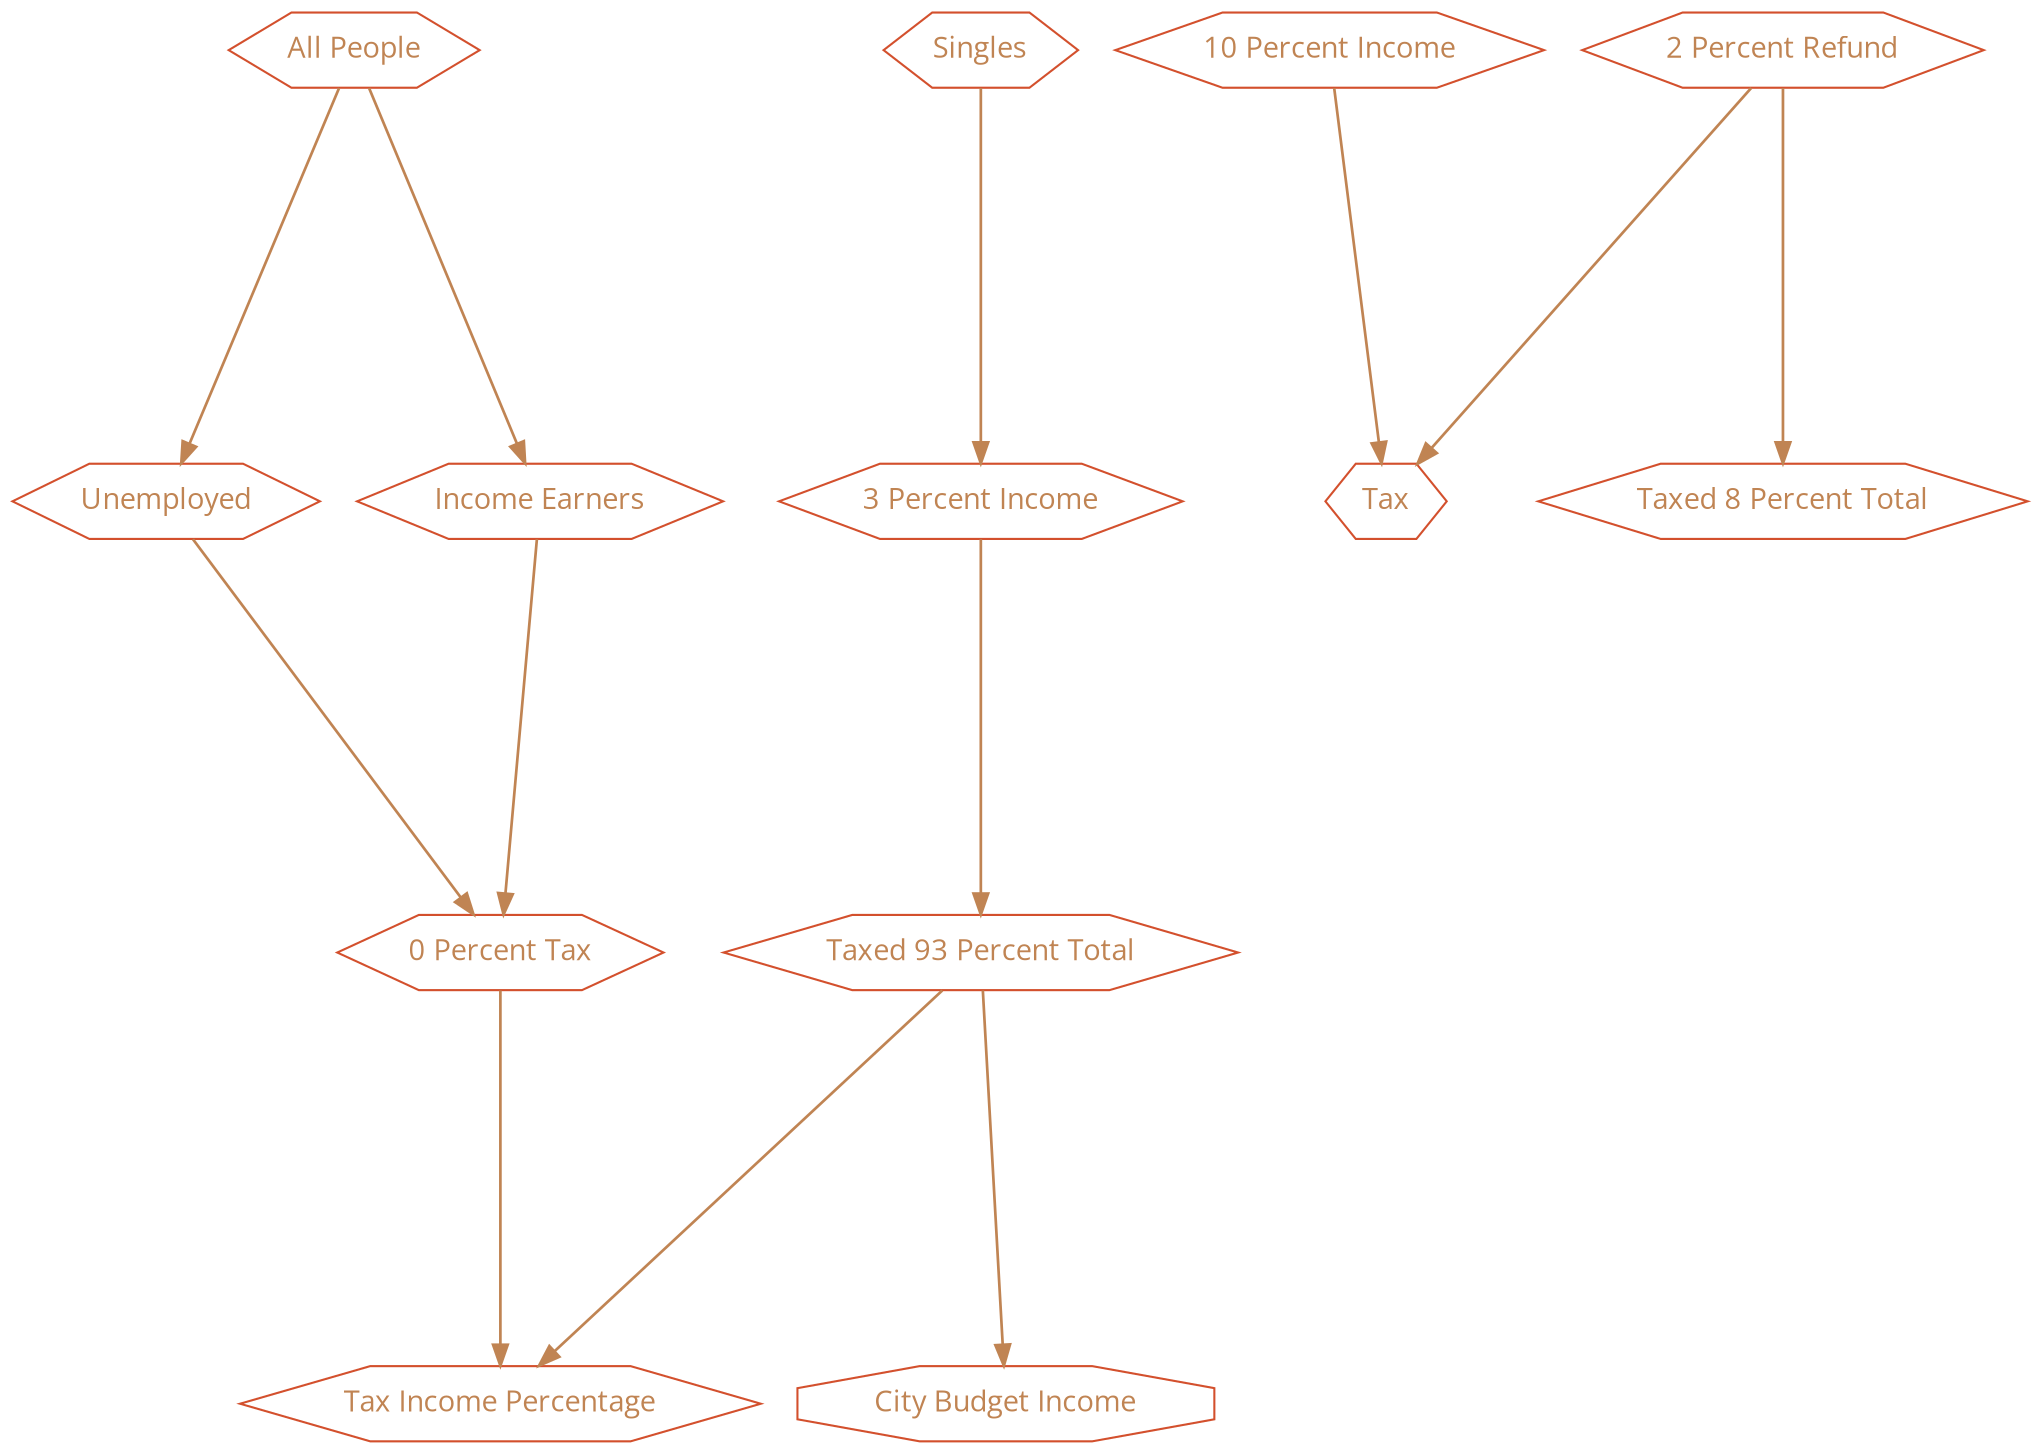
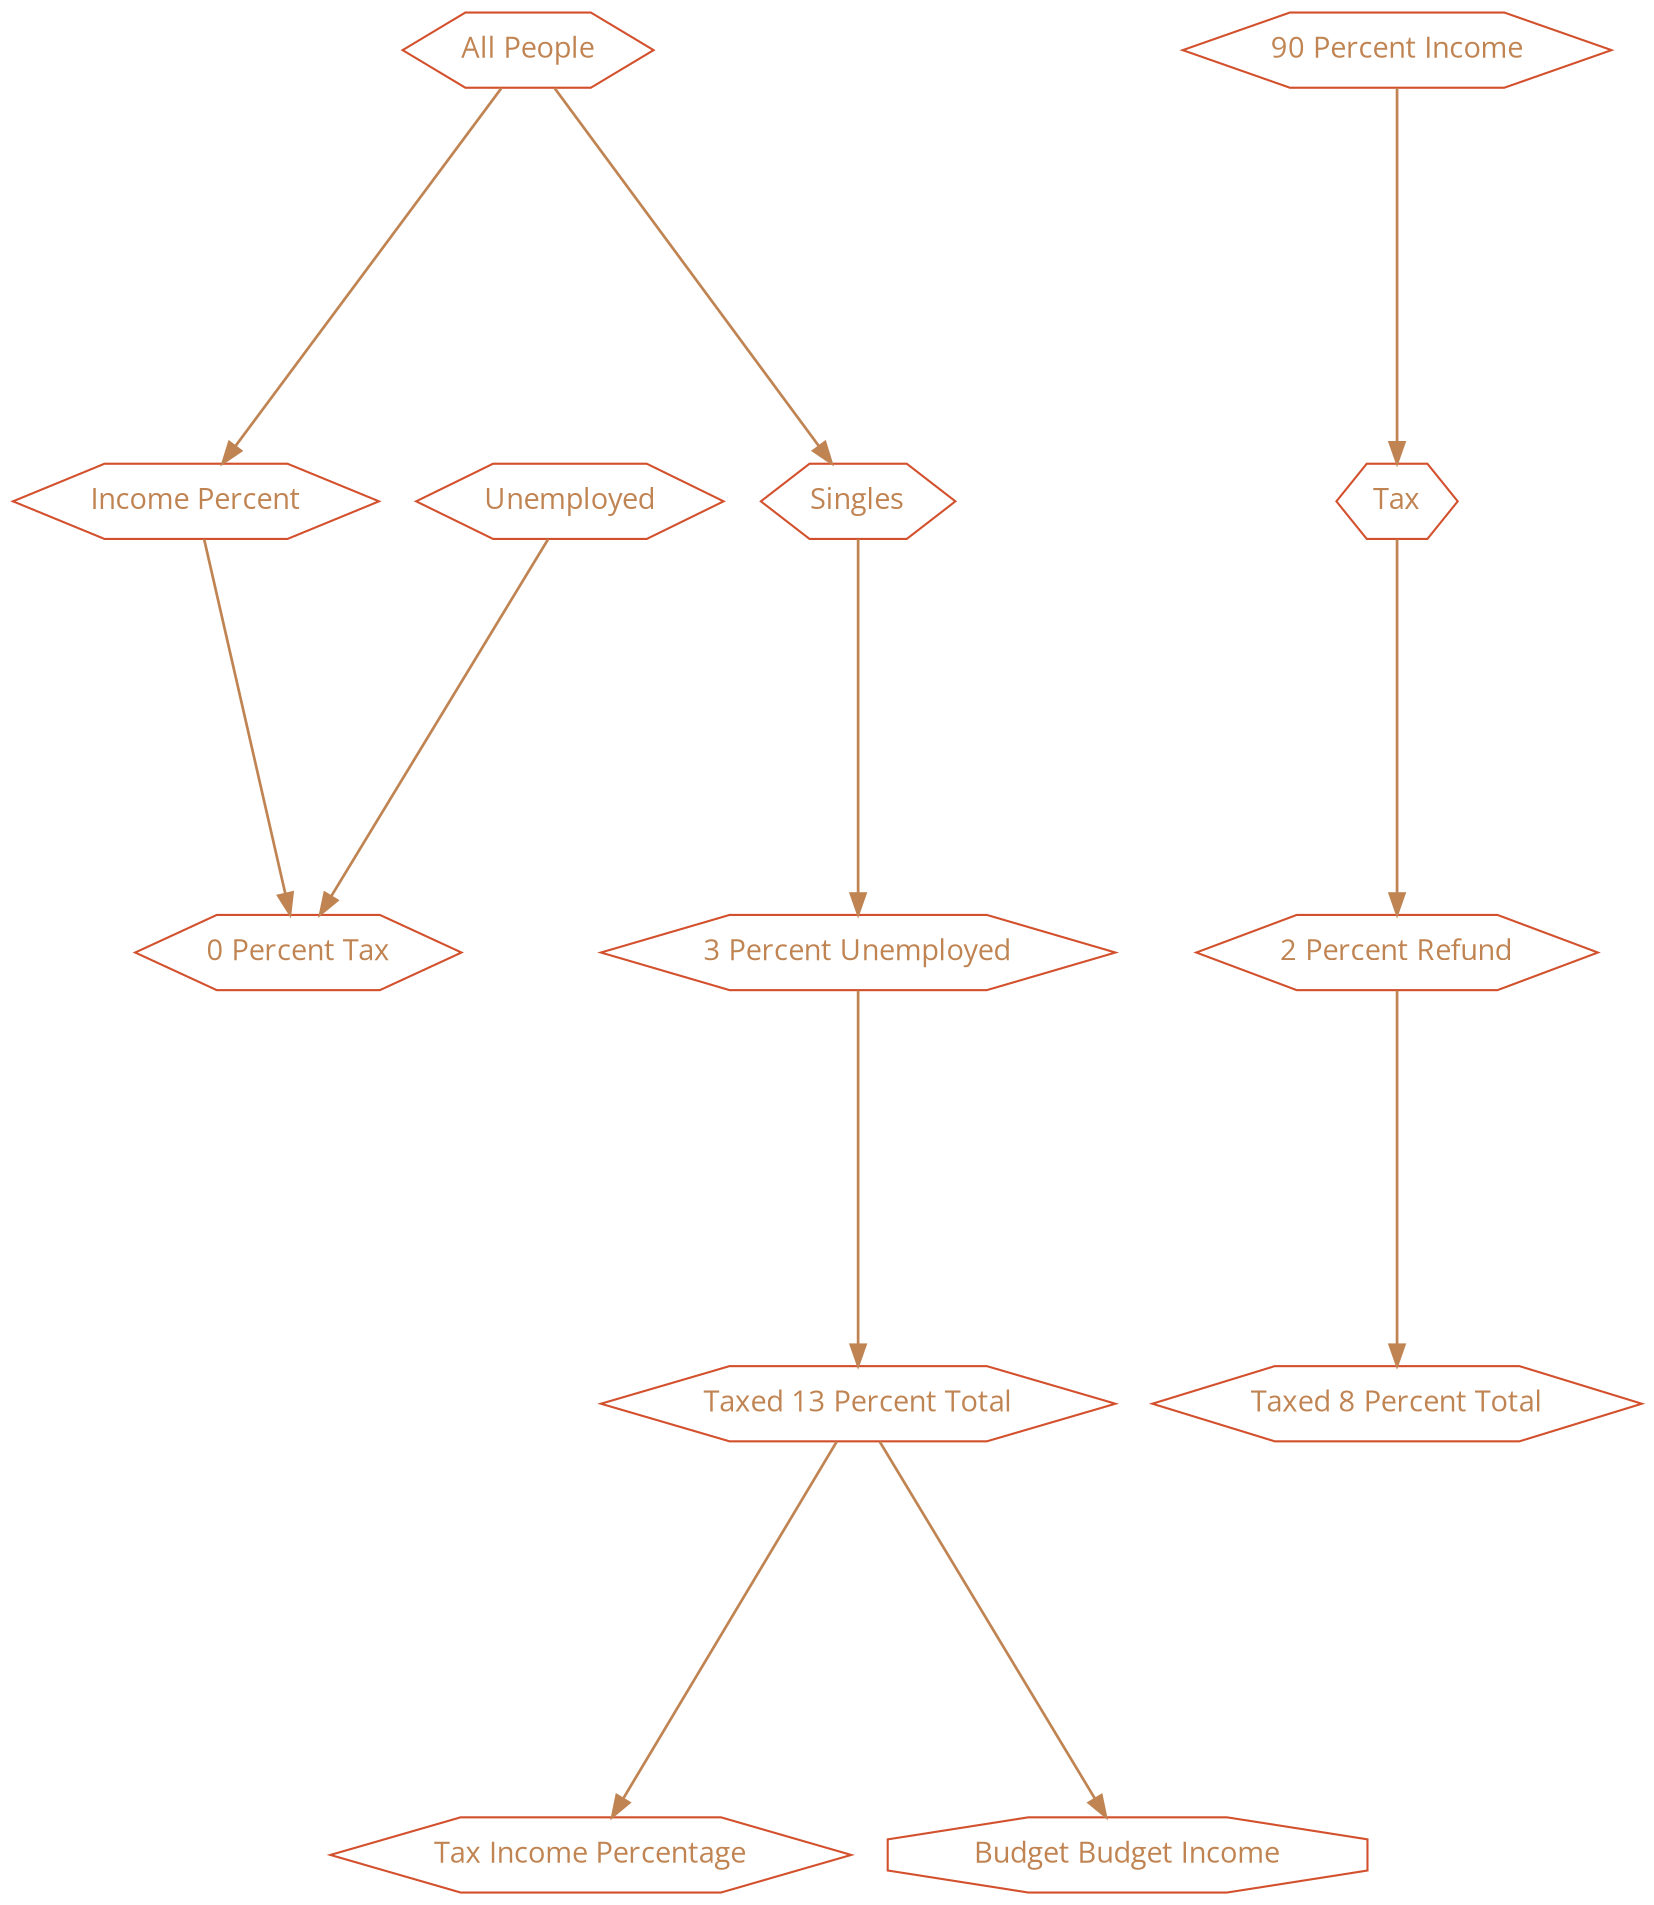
(1330, 50) -> (1397, 50)
(264, 266) -> (687, 267)
(1591, 268) -> (1397, 716)
(540, 501) -> (196, 501)
(981, 501) -> (858, 953)
(981, 953) -> (858, 1404)
(500, 1167) -> none
(1006, 1404) -> (1128, 1855)
